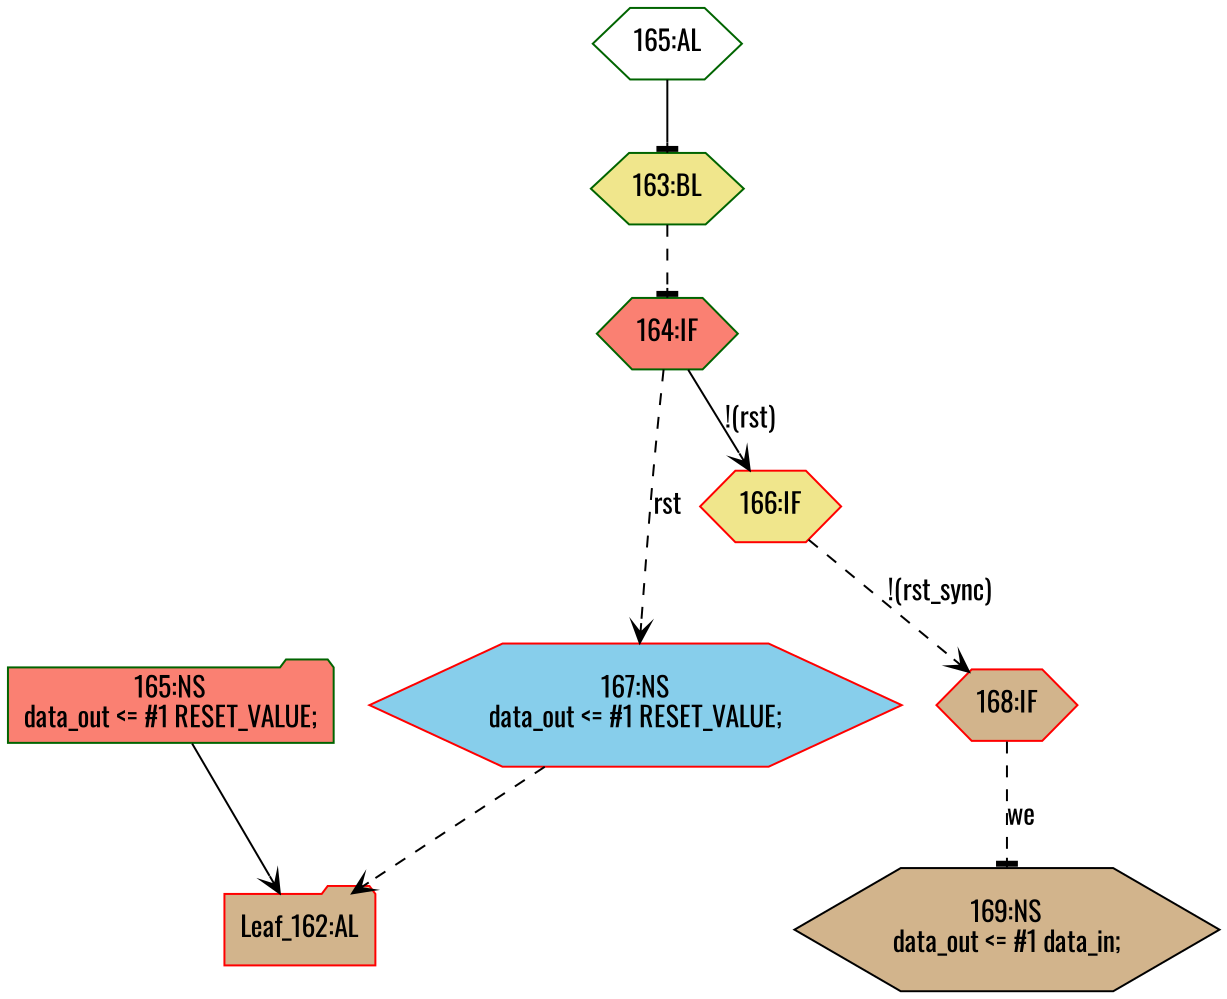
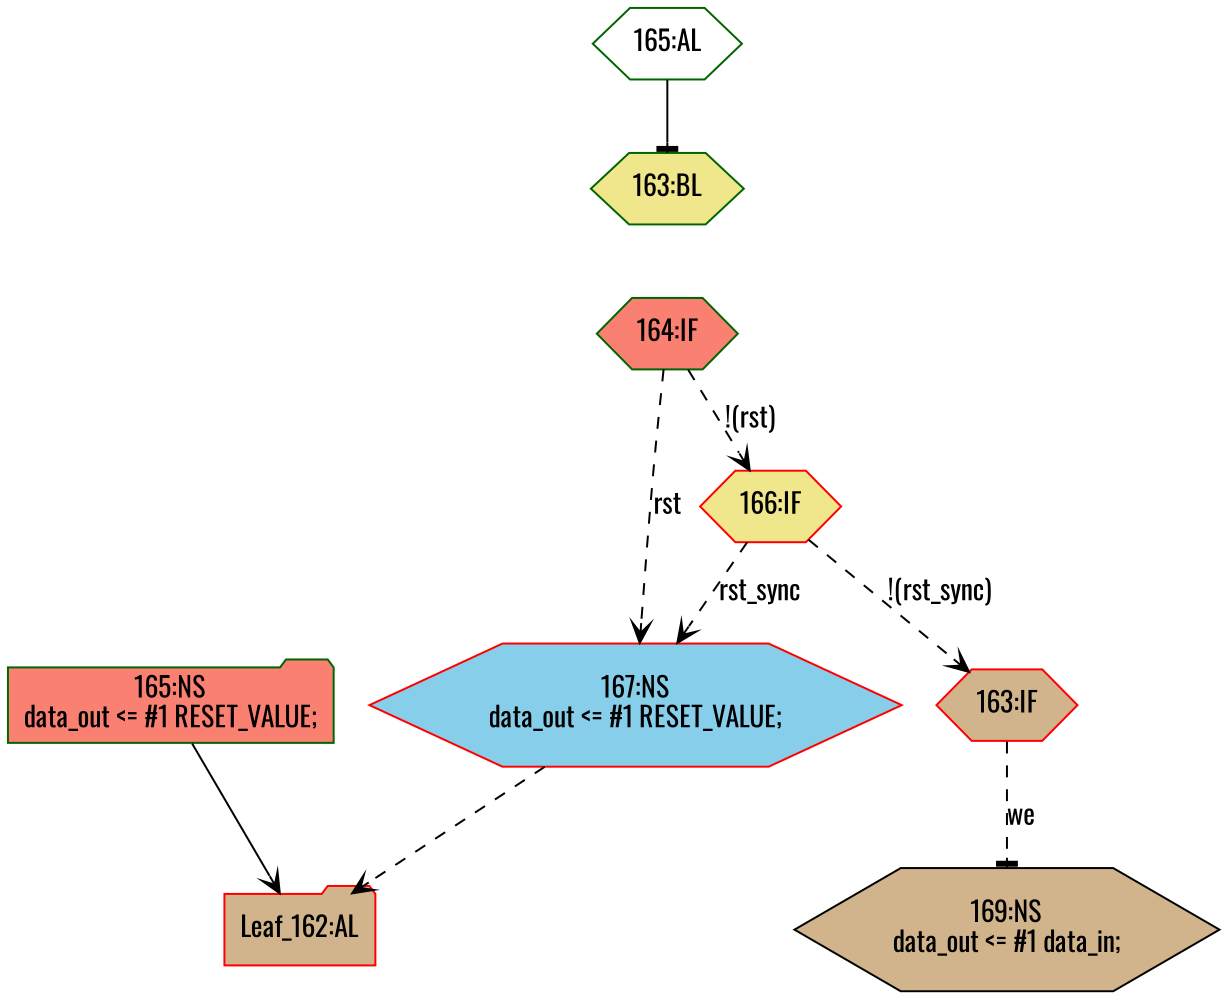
(667, 256) -> none
(714, 411) -> (714, 411)
none -> (718, 584)
(1007, 705) -> (1007, 705)
